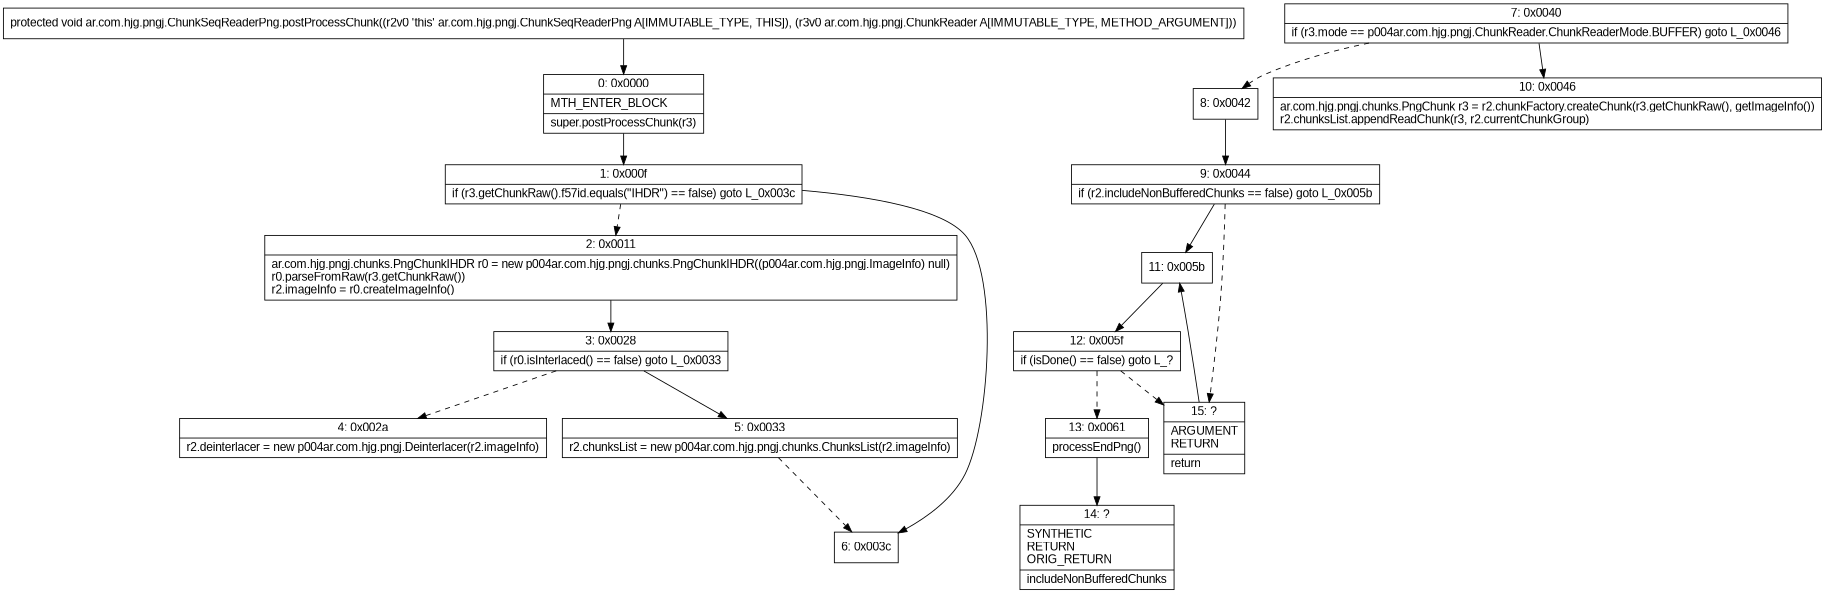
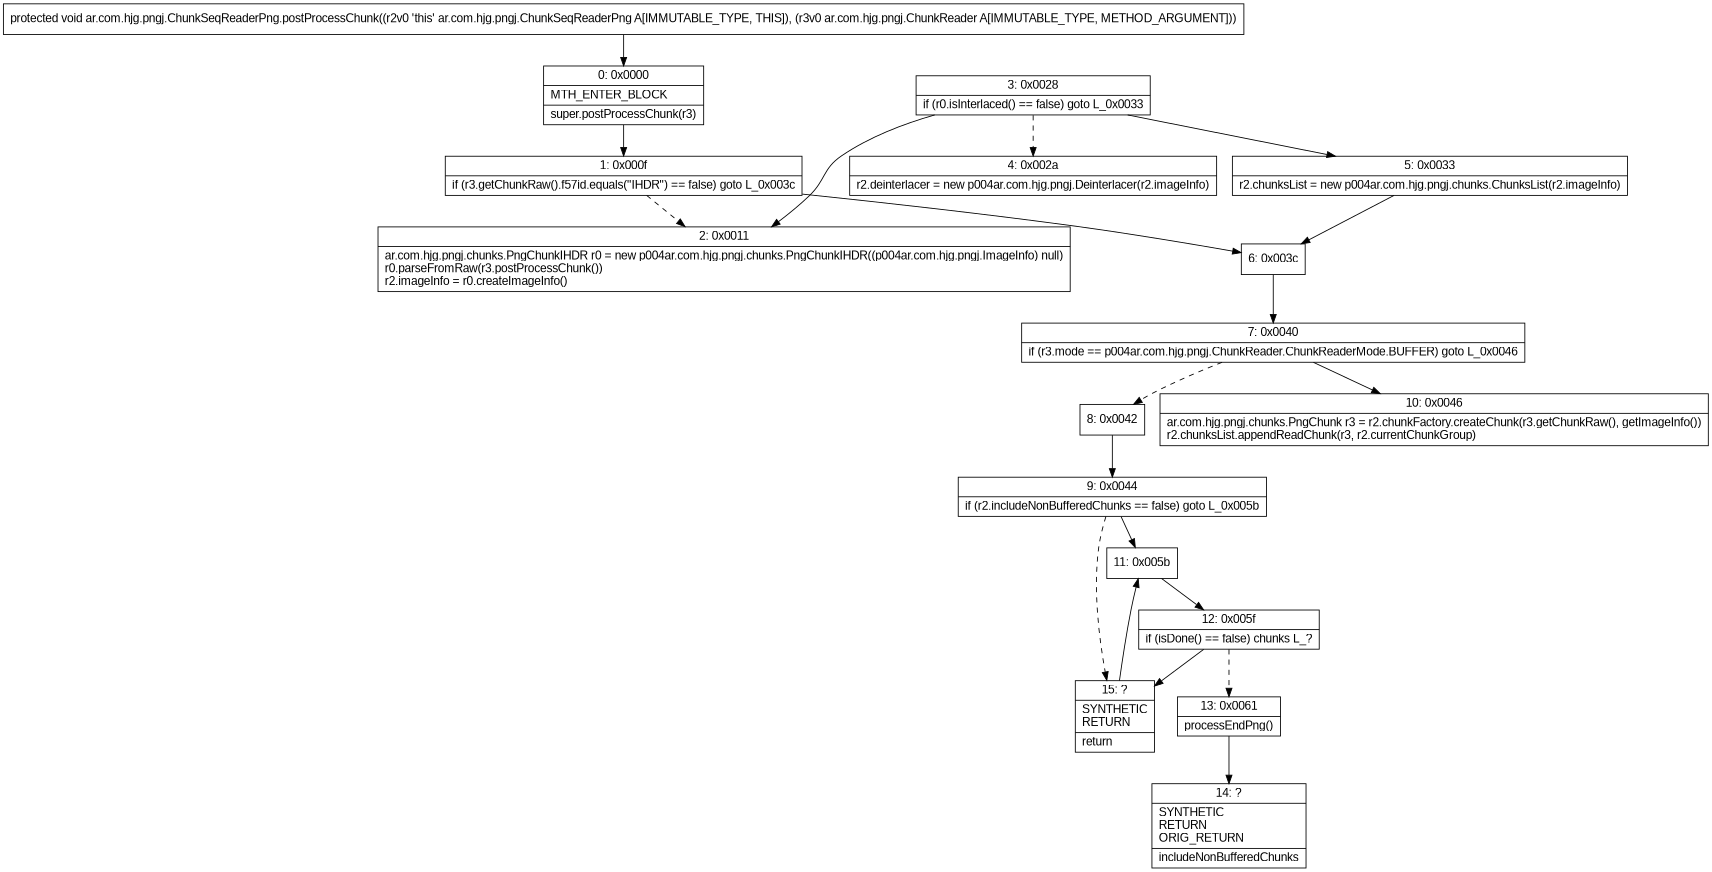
(369, 277) -> (494, 269)
none -> (1273, 294)
(611, 312) -> (846, 153)
(1097, 361) -> (1229, 639)
(1139, 385) -> (1183, 665)
(1204, 431) -> (1115, 710)
(812, 492) -> (1351, 218)
